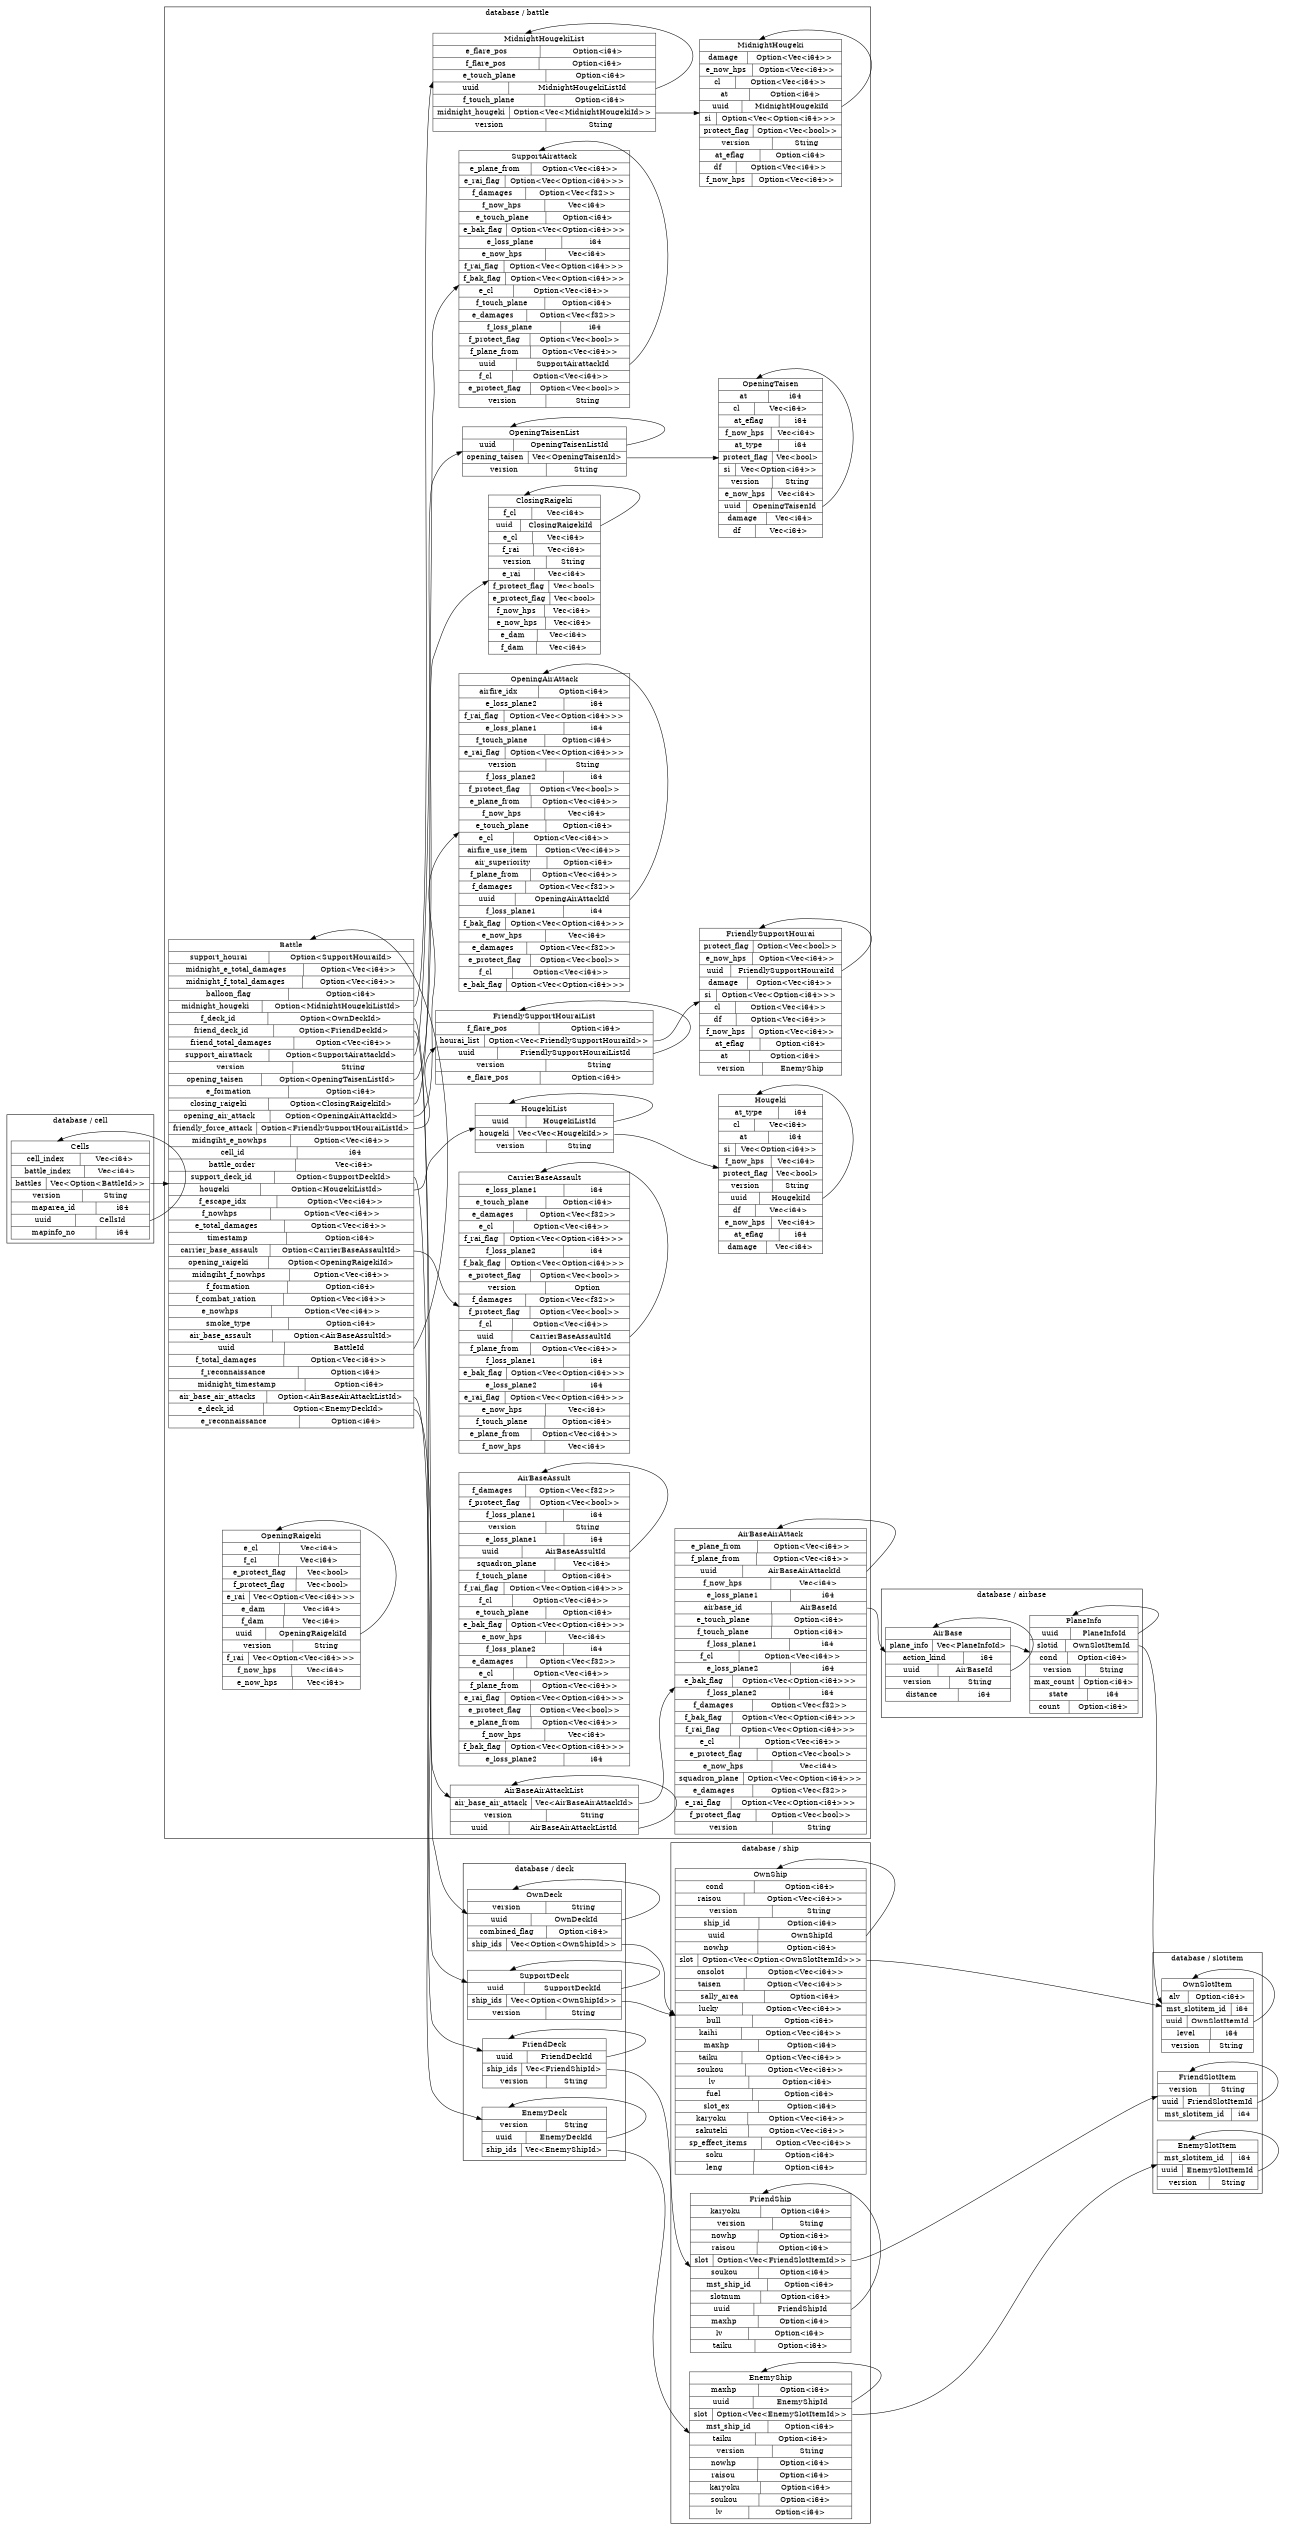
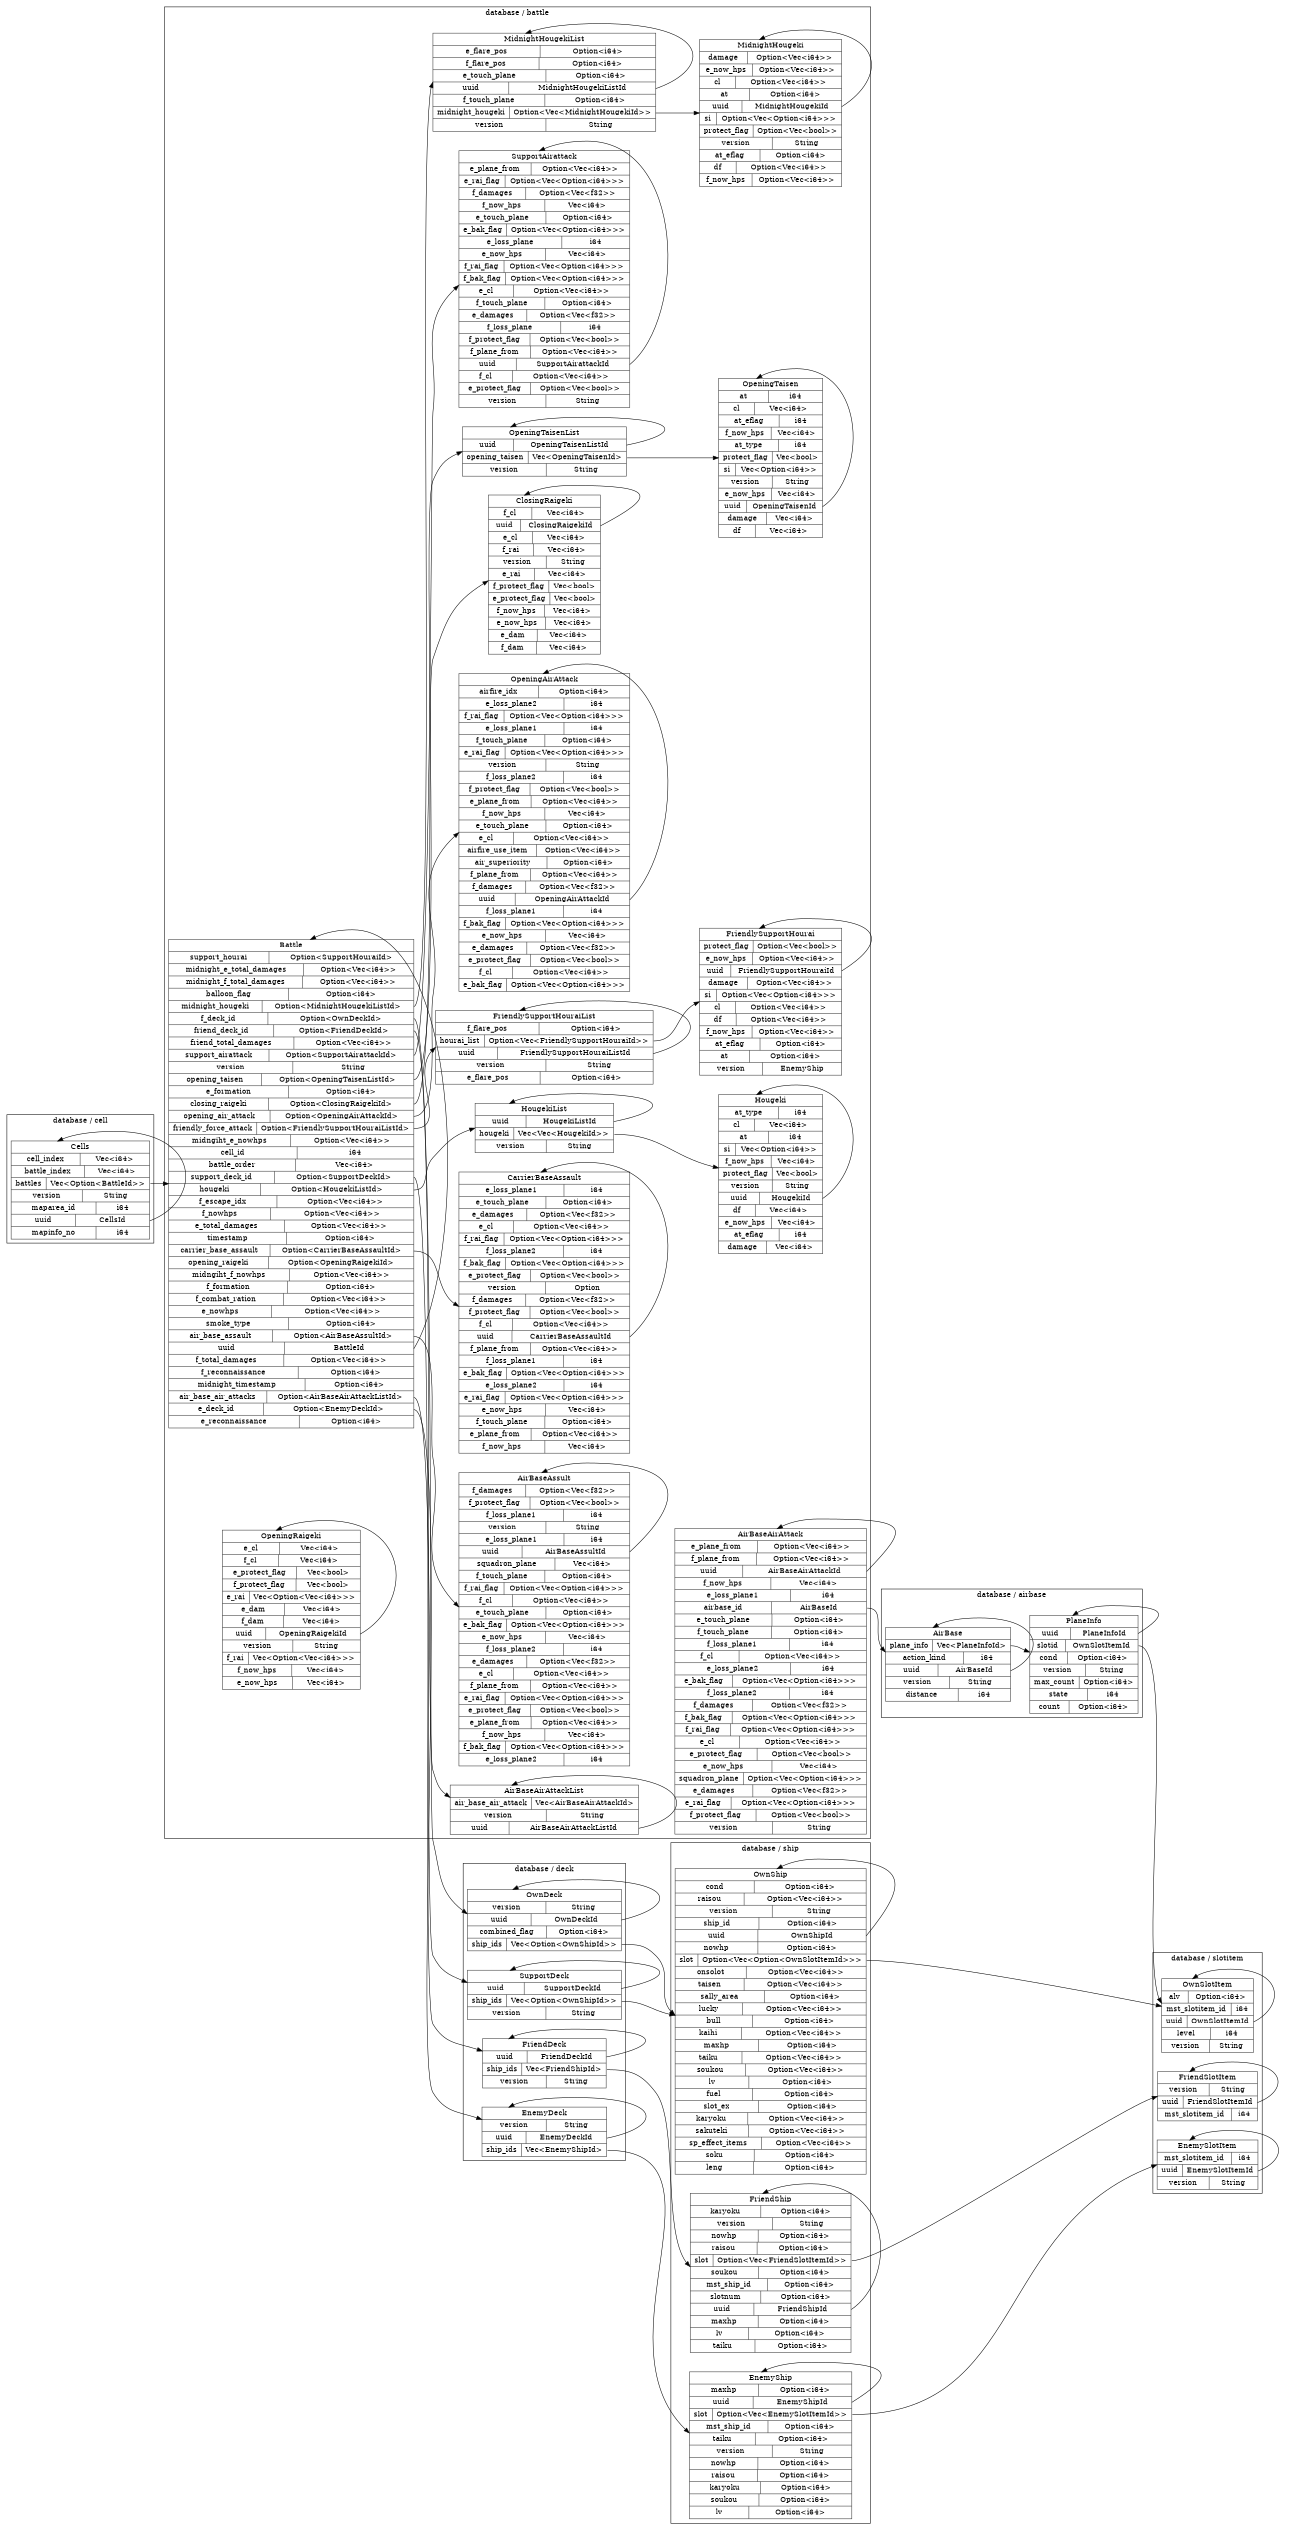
none -> (434, 1469)
(661, 1754) -> none
